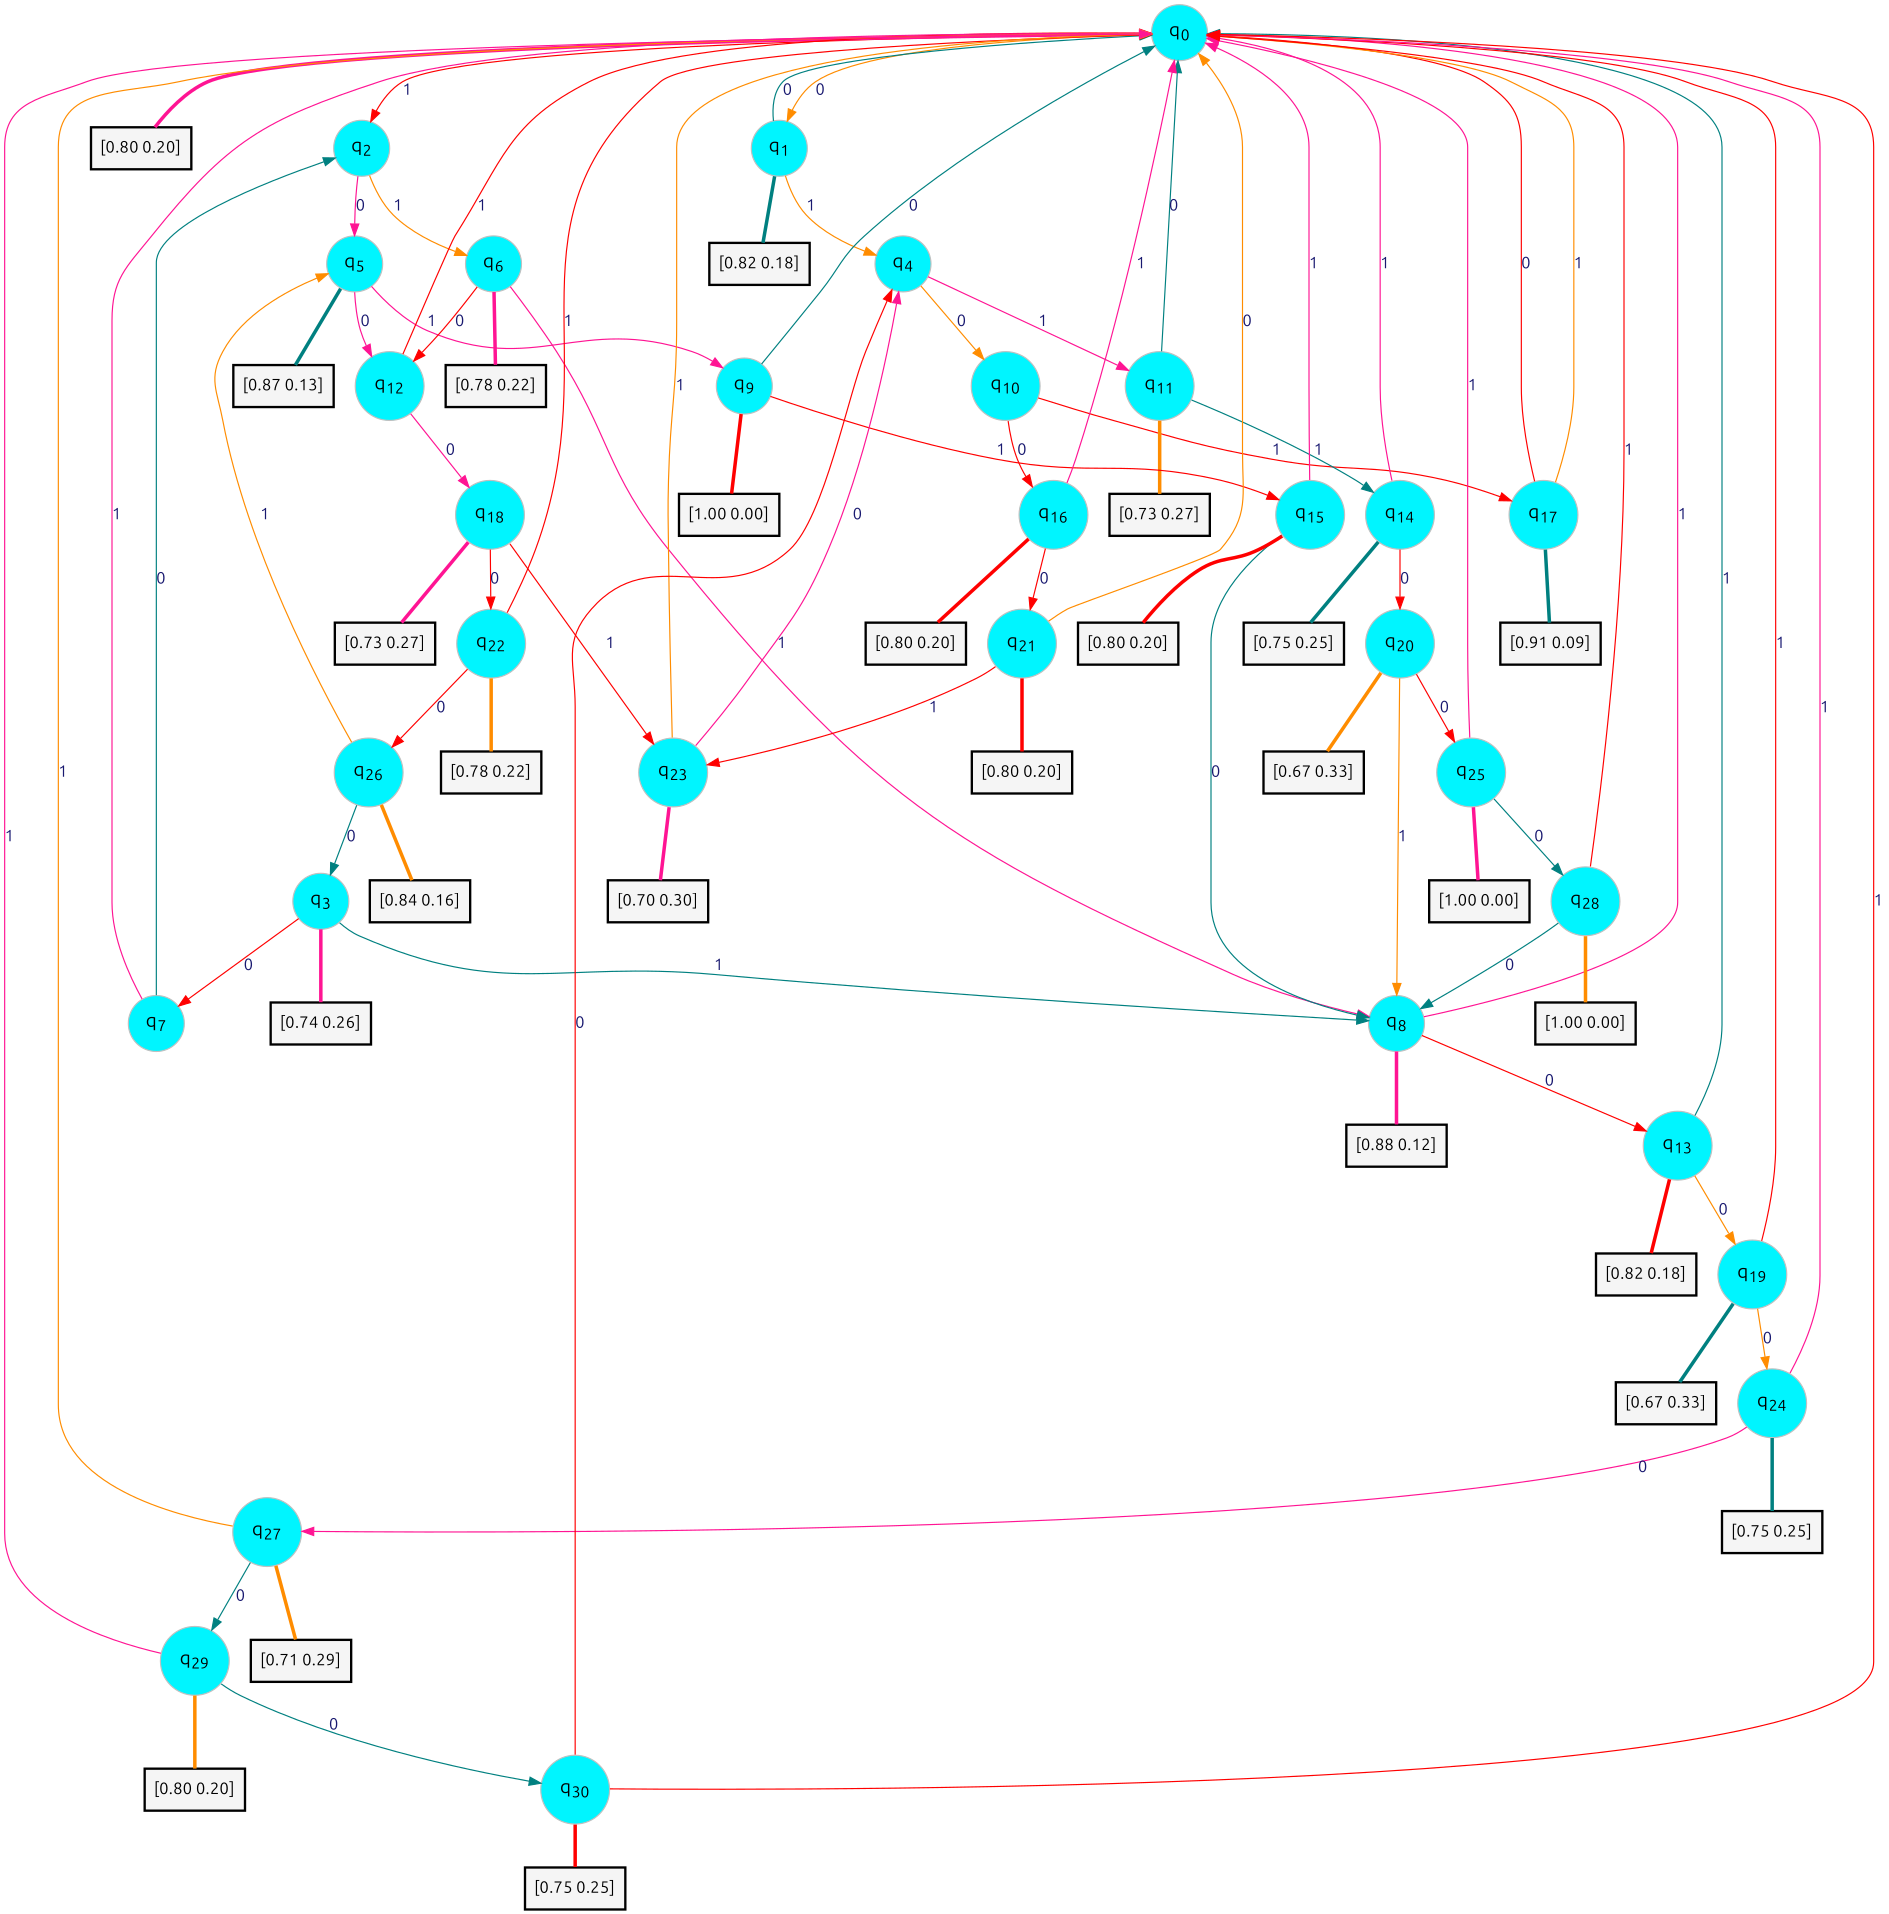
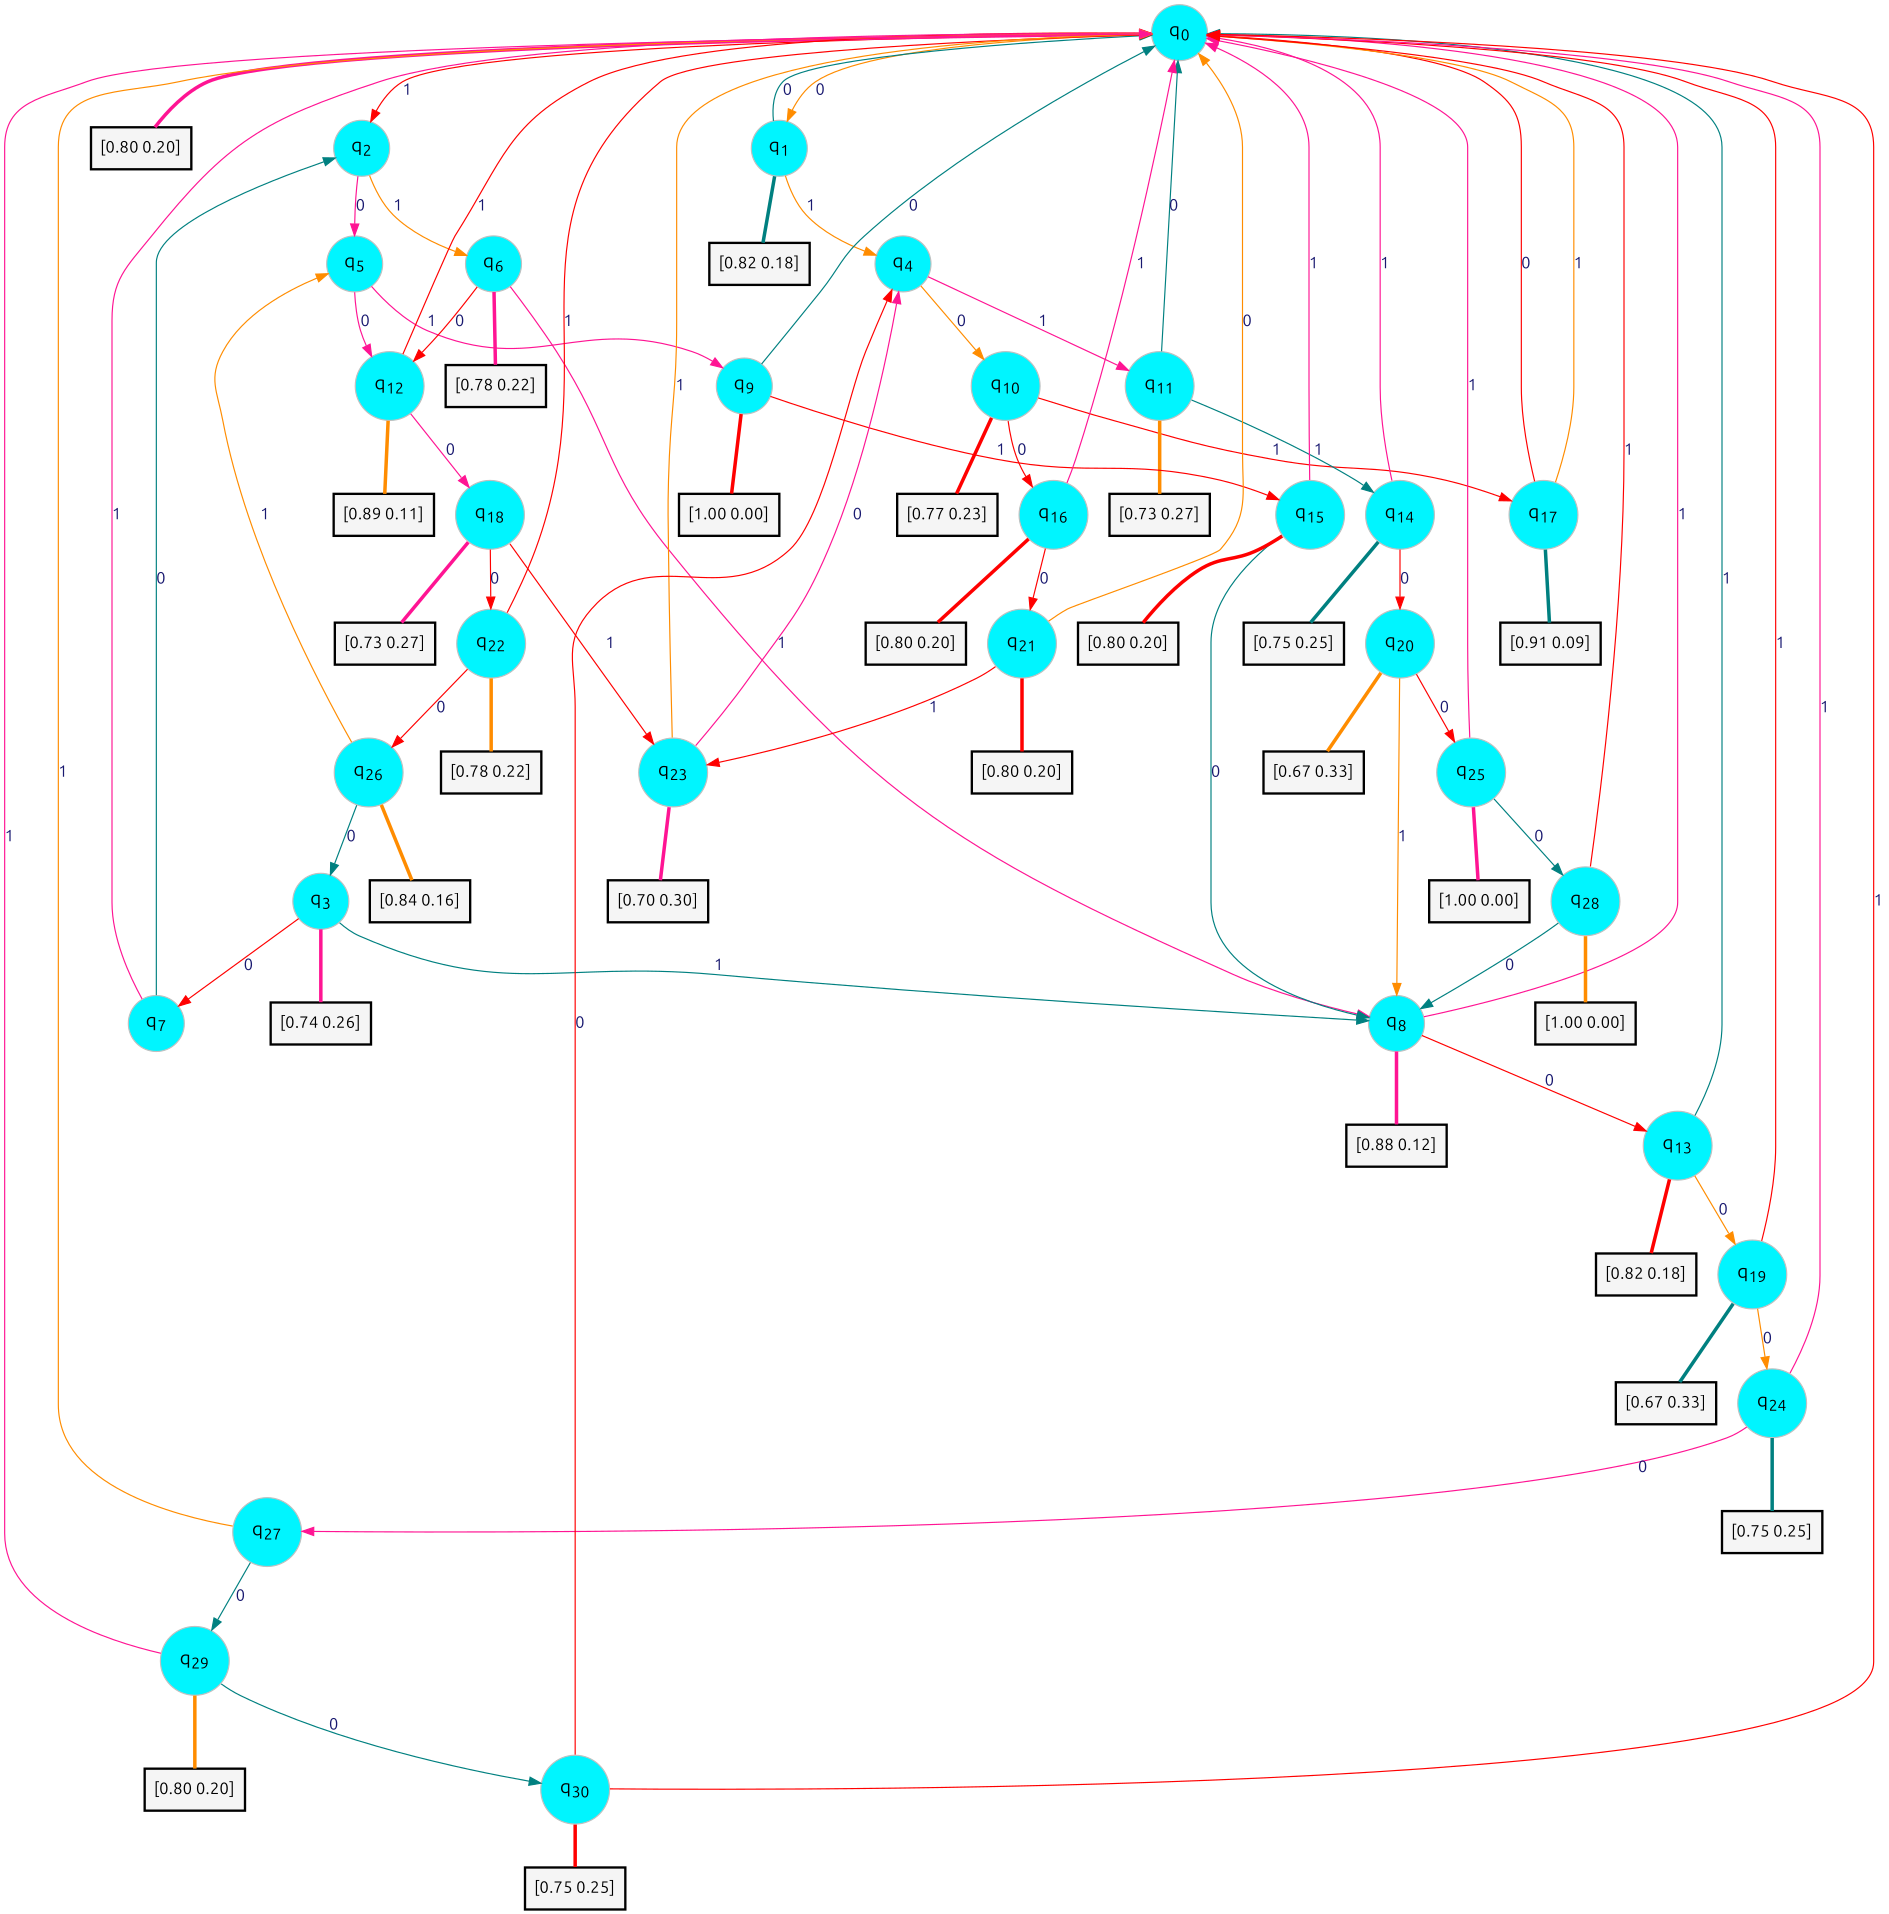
(284, 386) -> none
none -> (384, 515)
none -> (947, 515)
(301, 1661) -> none
